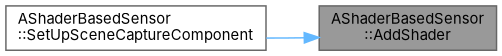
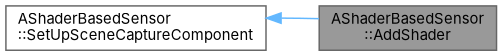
(285, 38) -> (300, 18)
